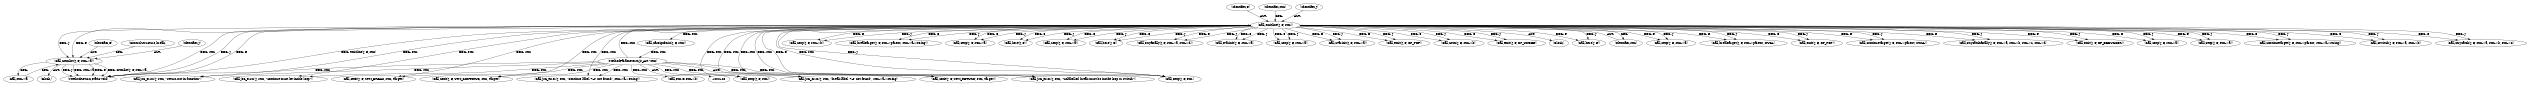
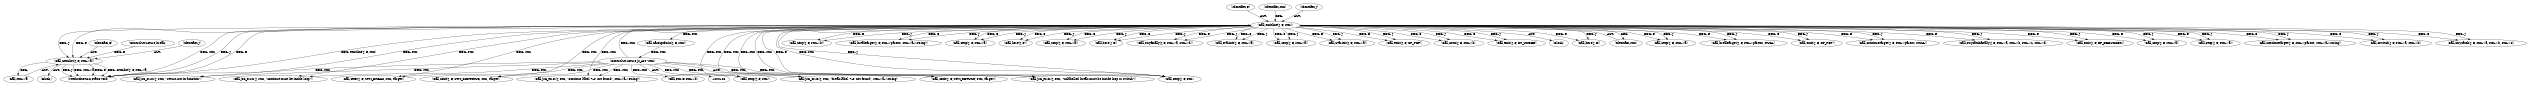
(120, 52) -> (120, 52)
(632, 61) -> (632, 61)
(46, 70) -> (46, 70)
